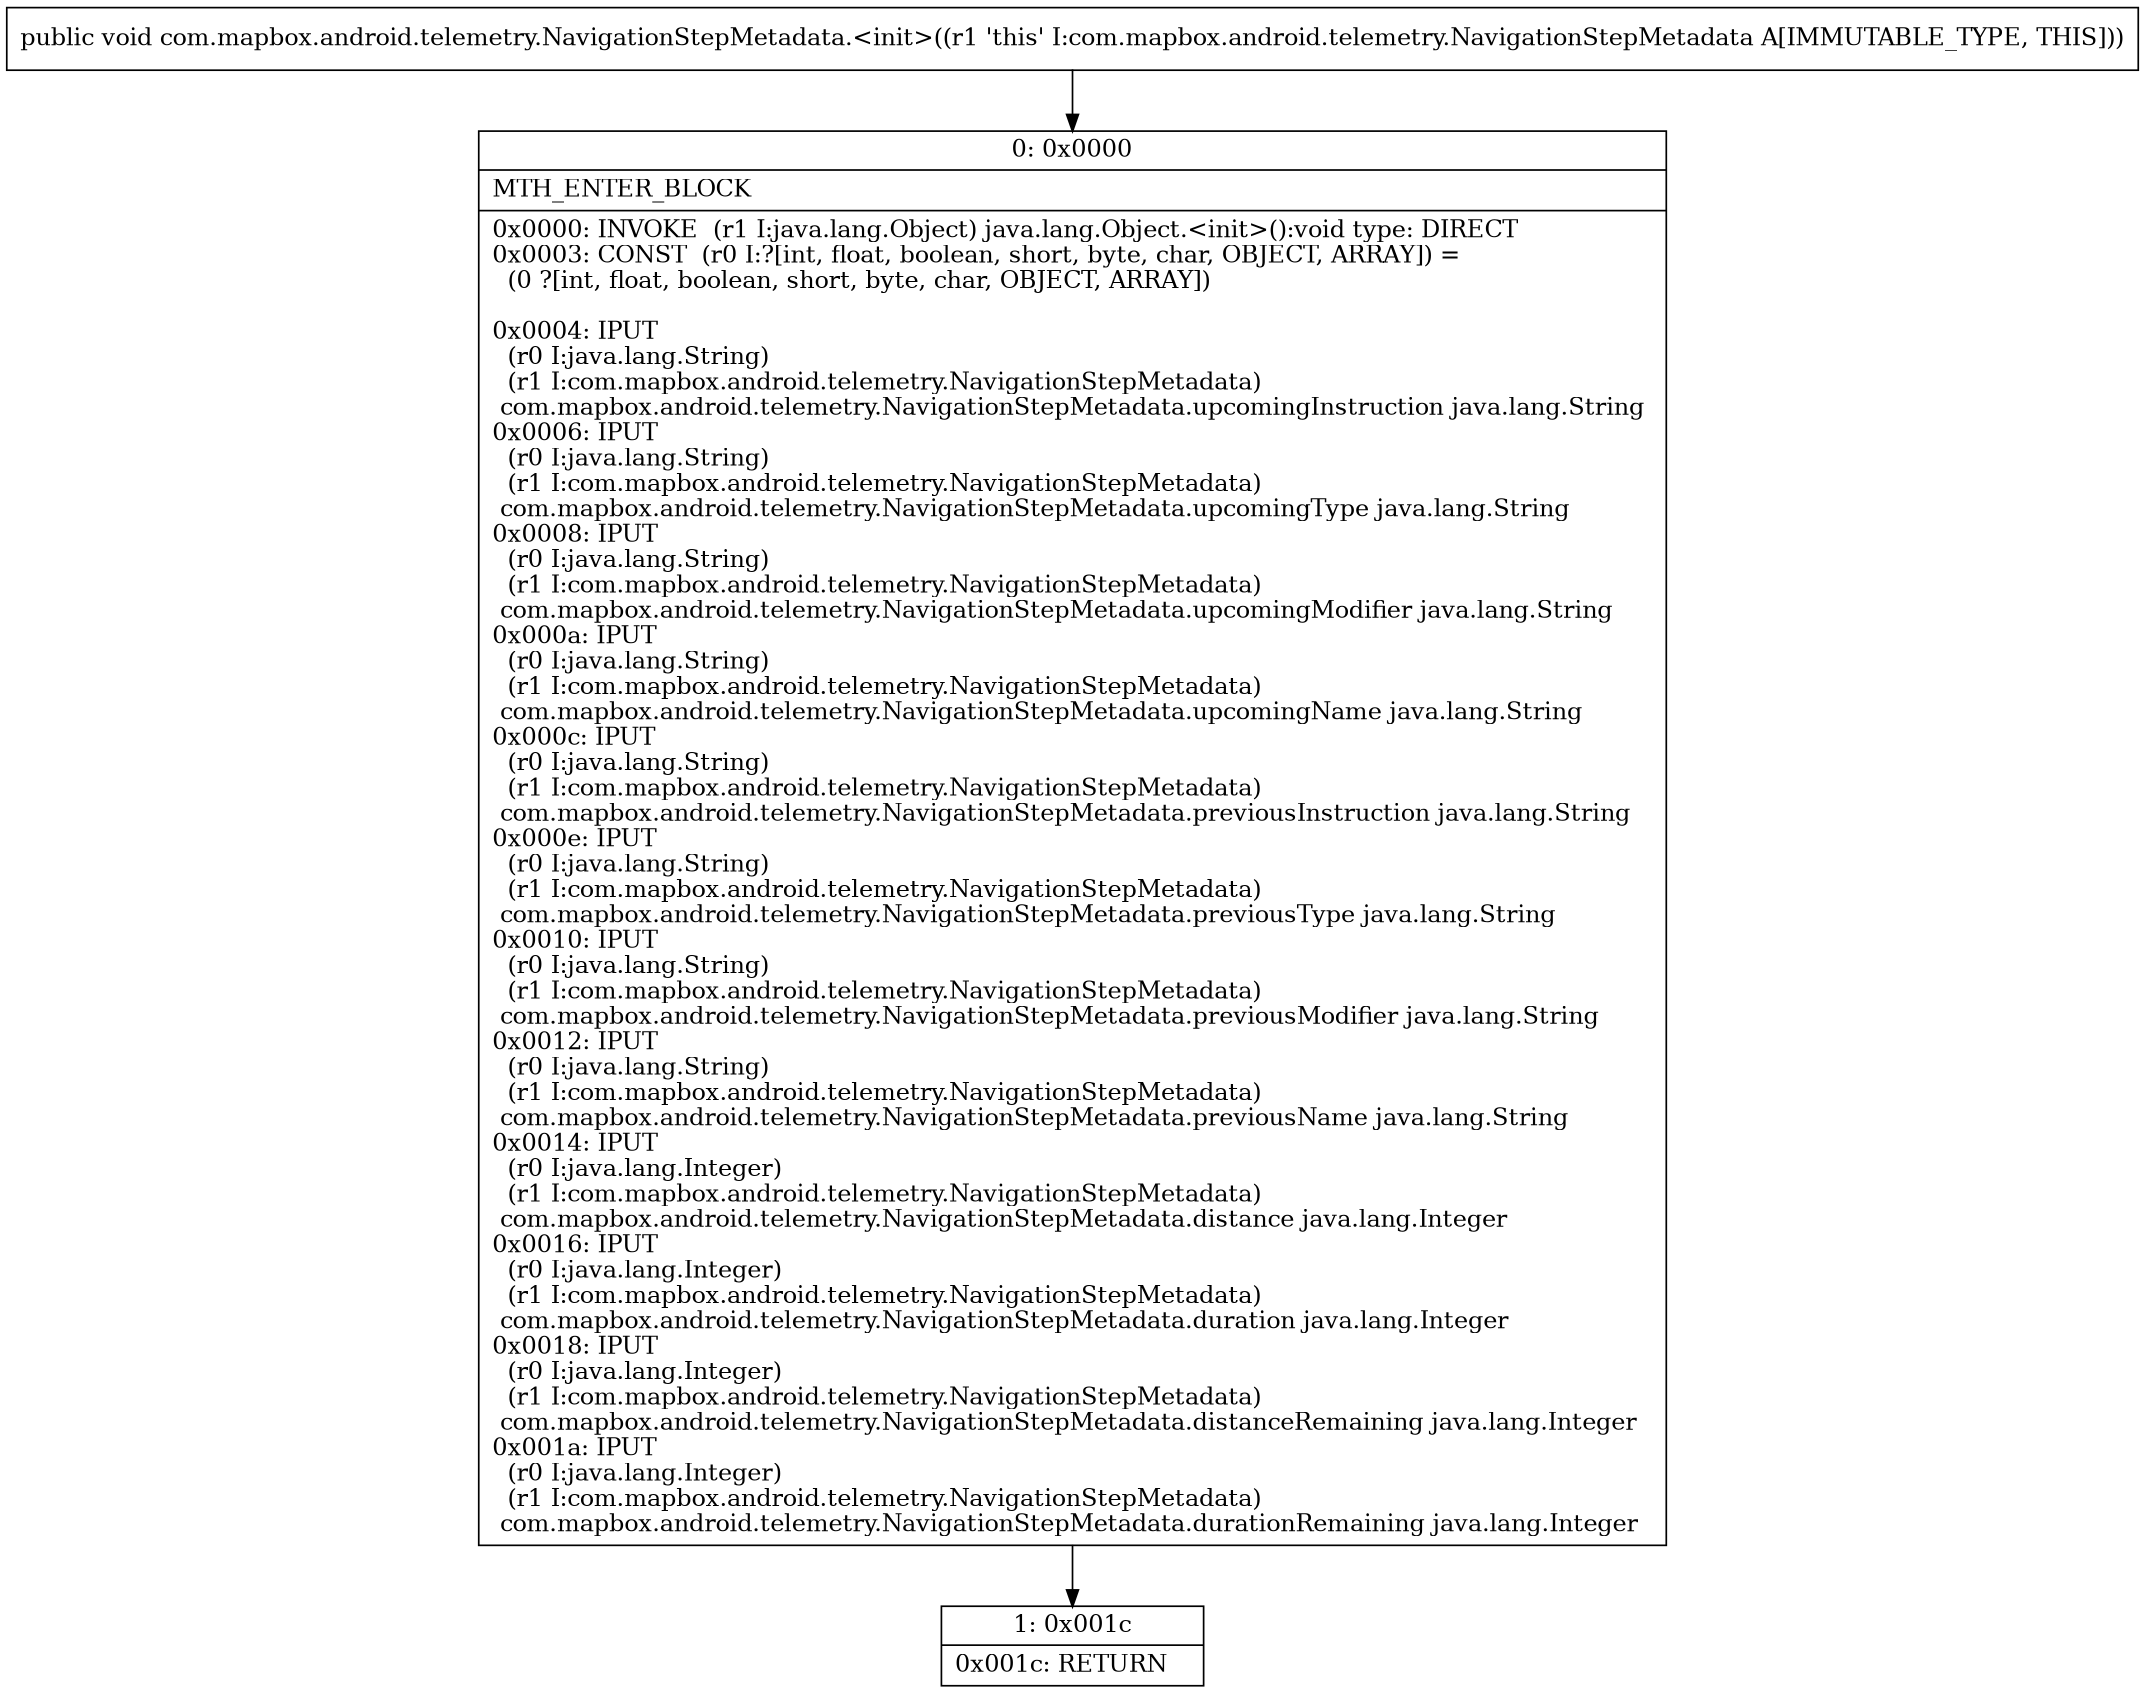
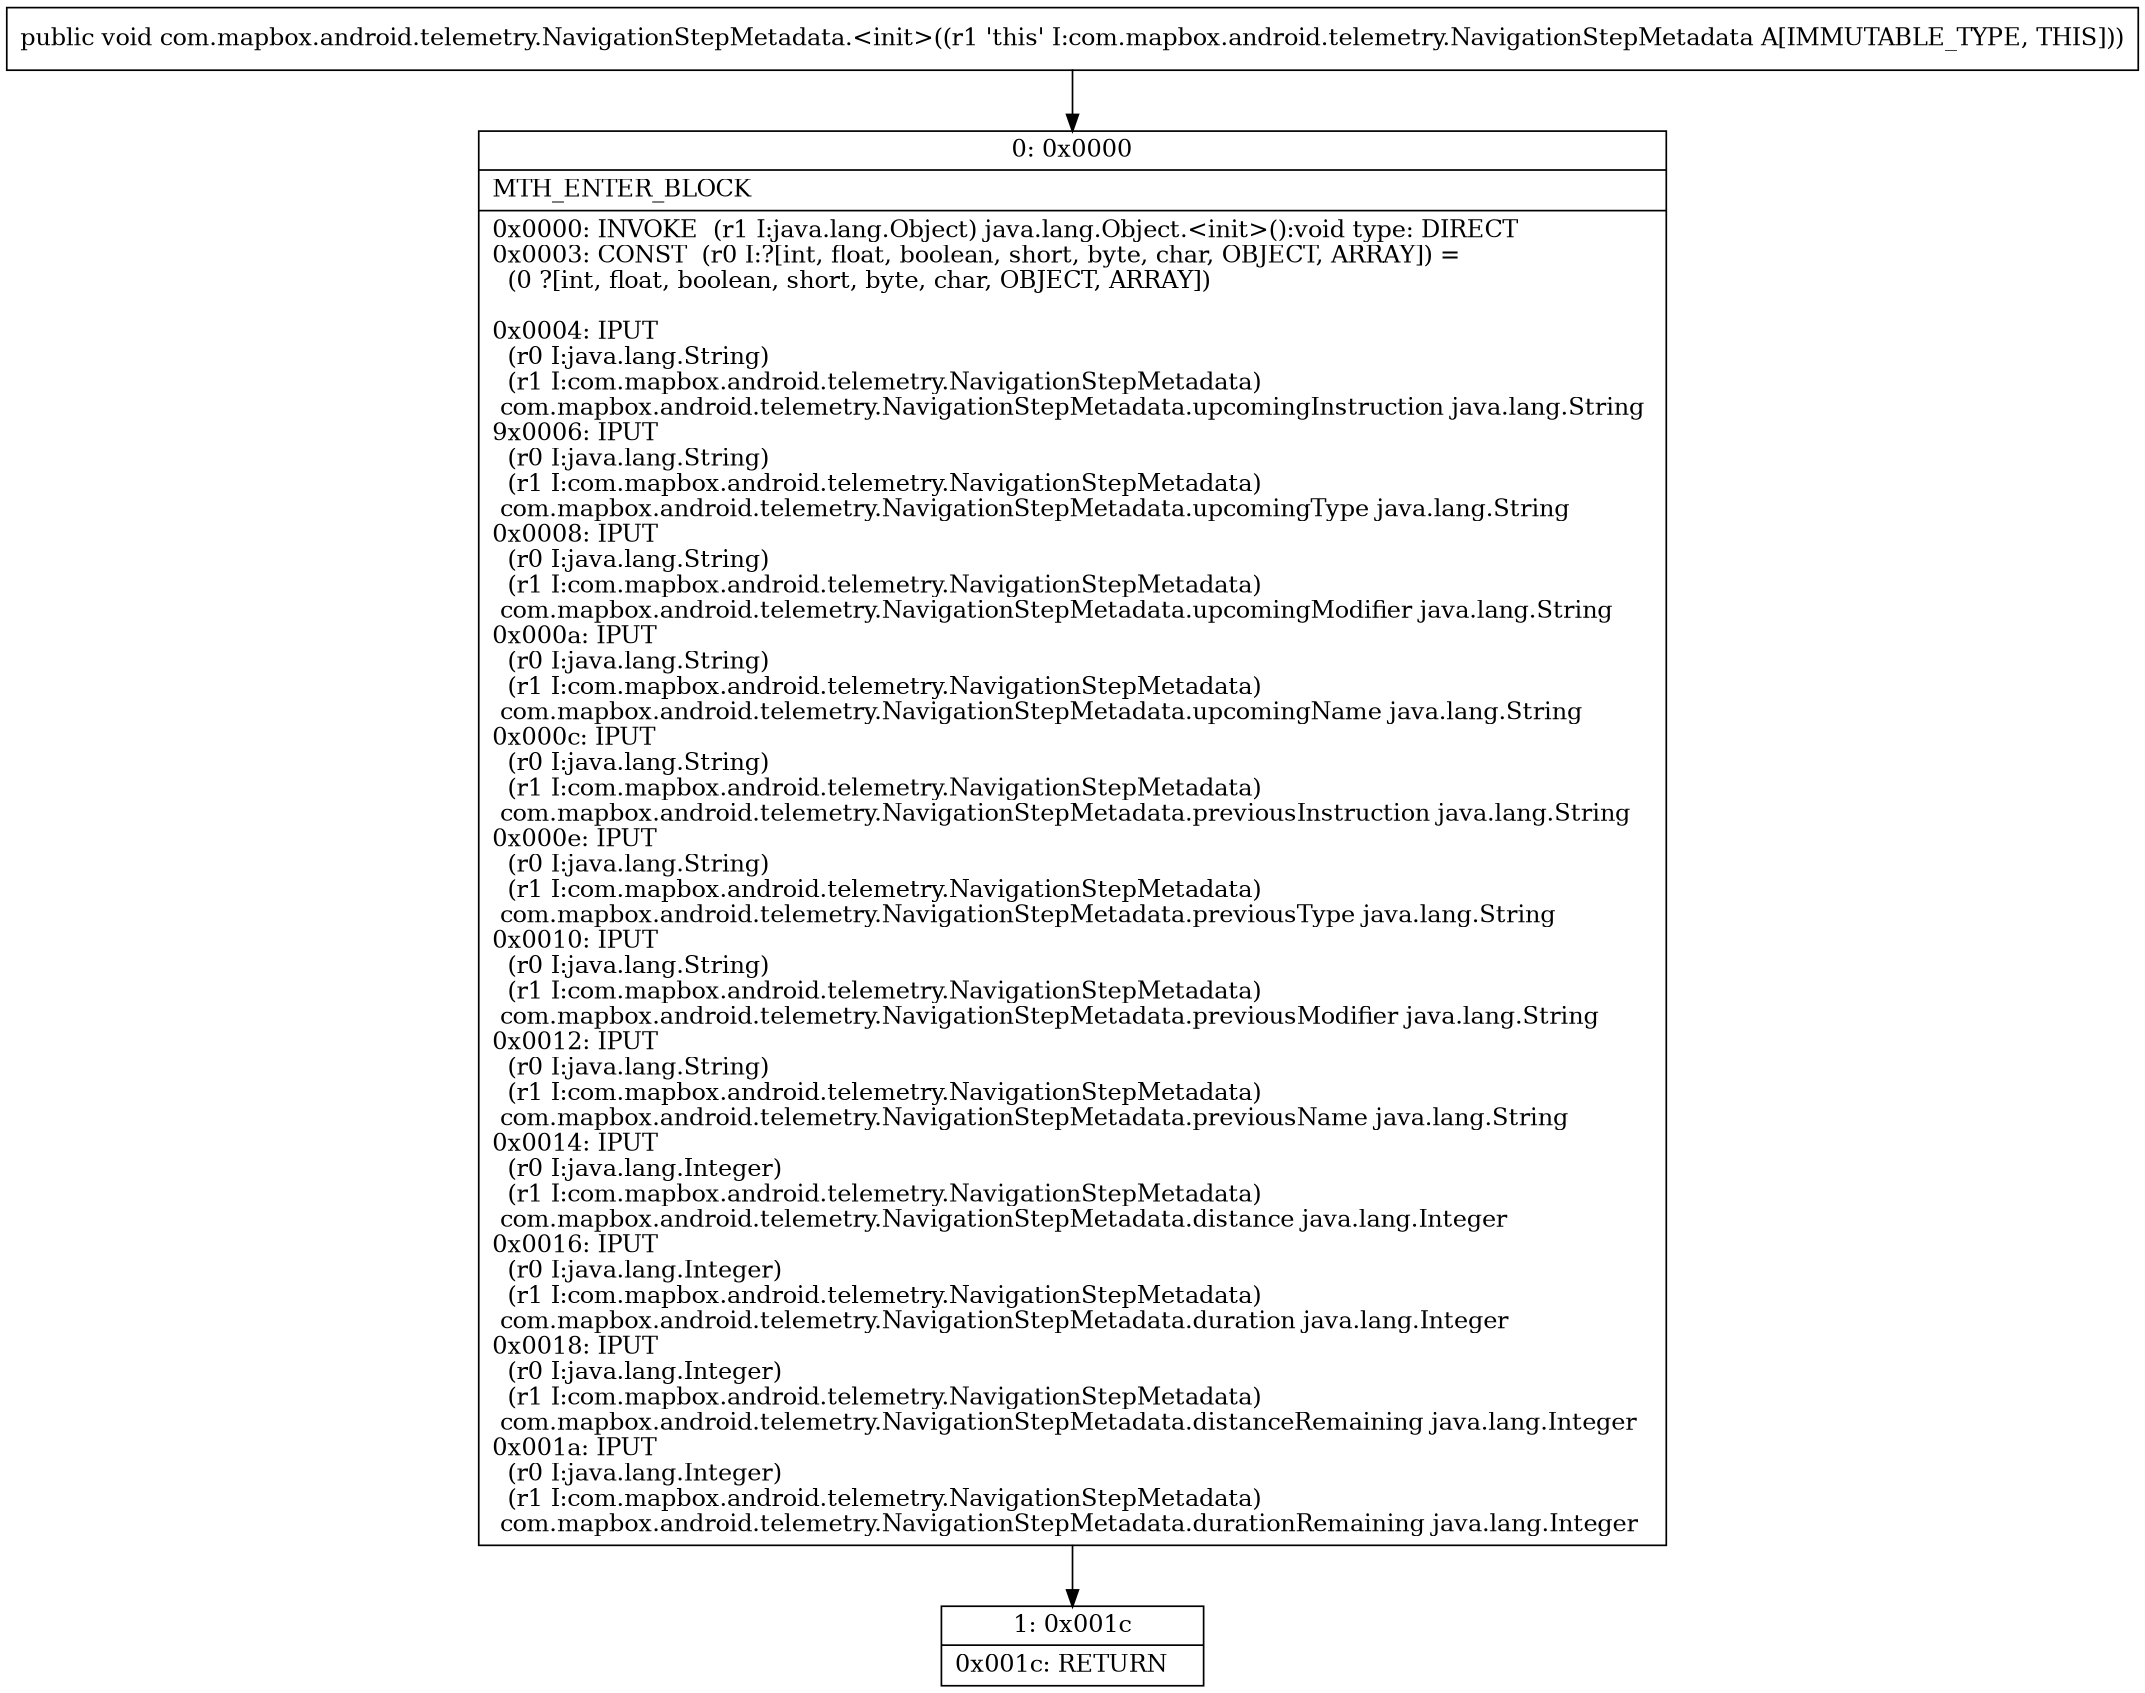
(583, 433) -> (583, 433)
